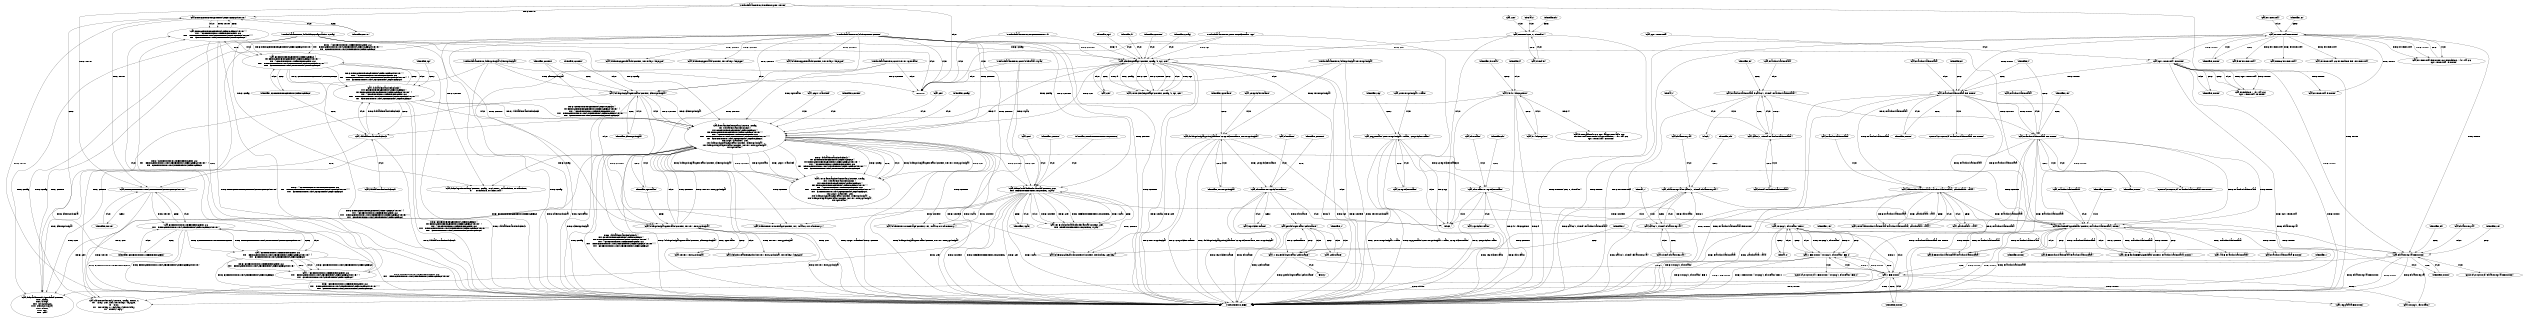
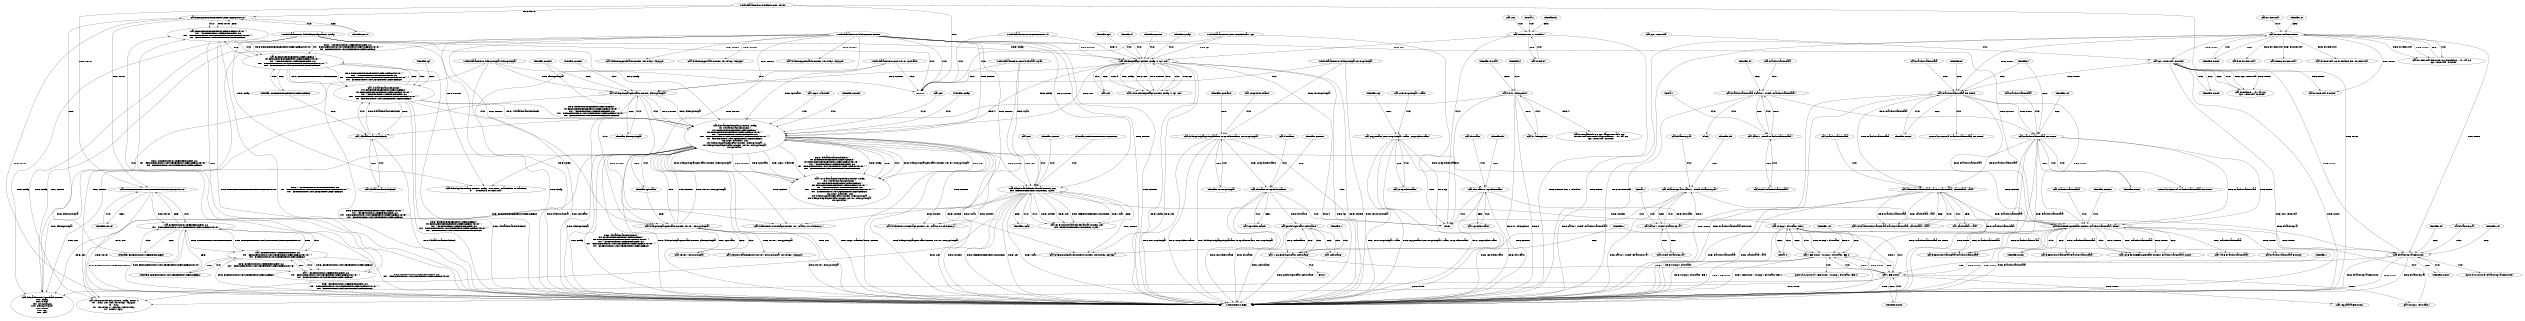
(266, 166) -> (370, 163)
none -> (1478, 207)
none -> (170, 275)
